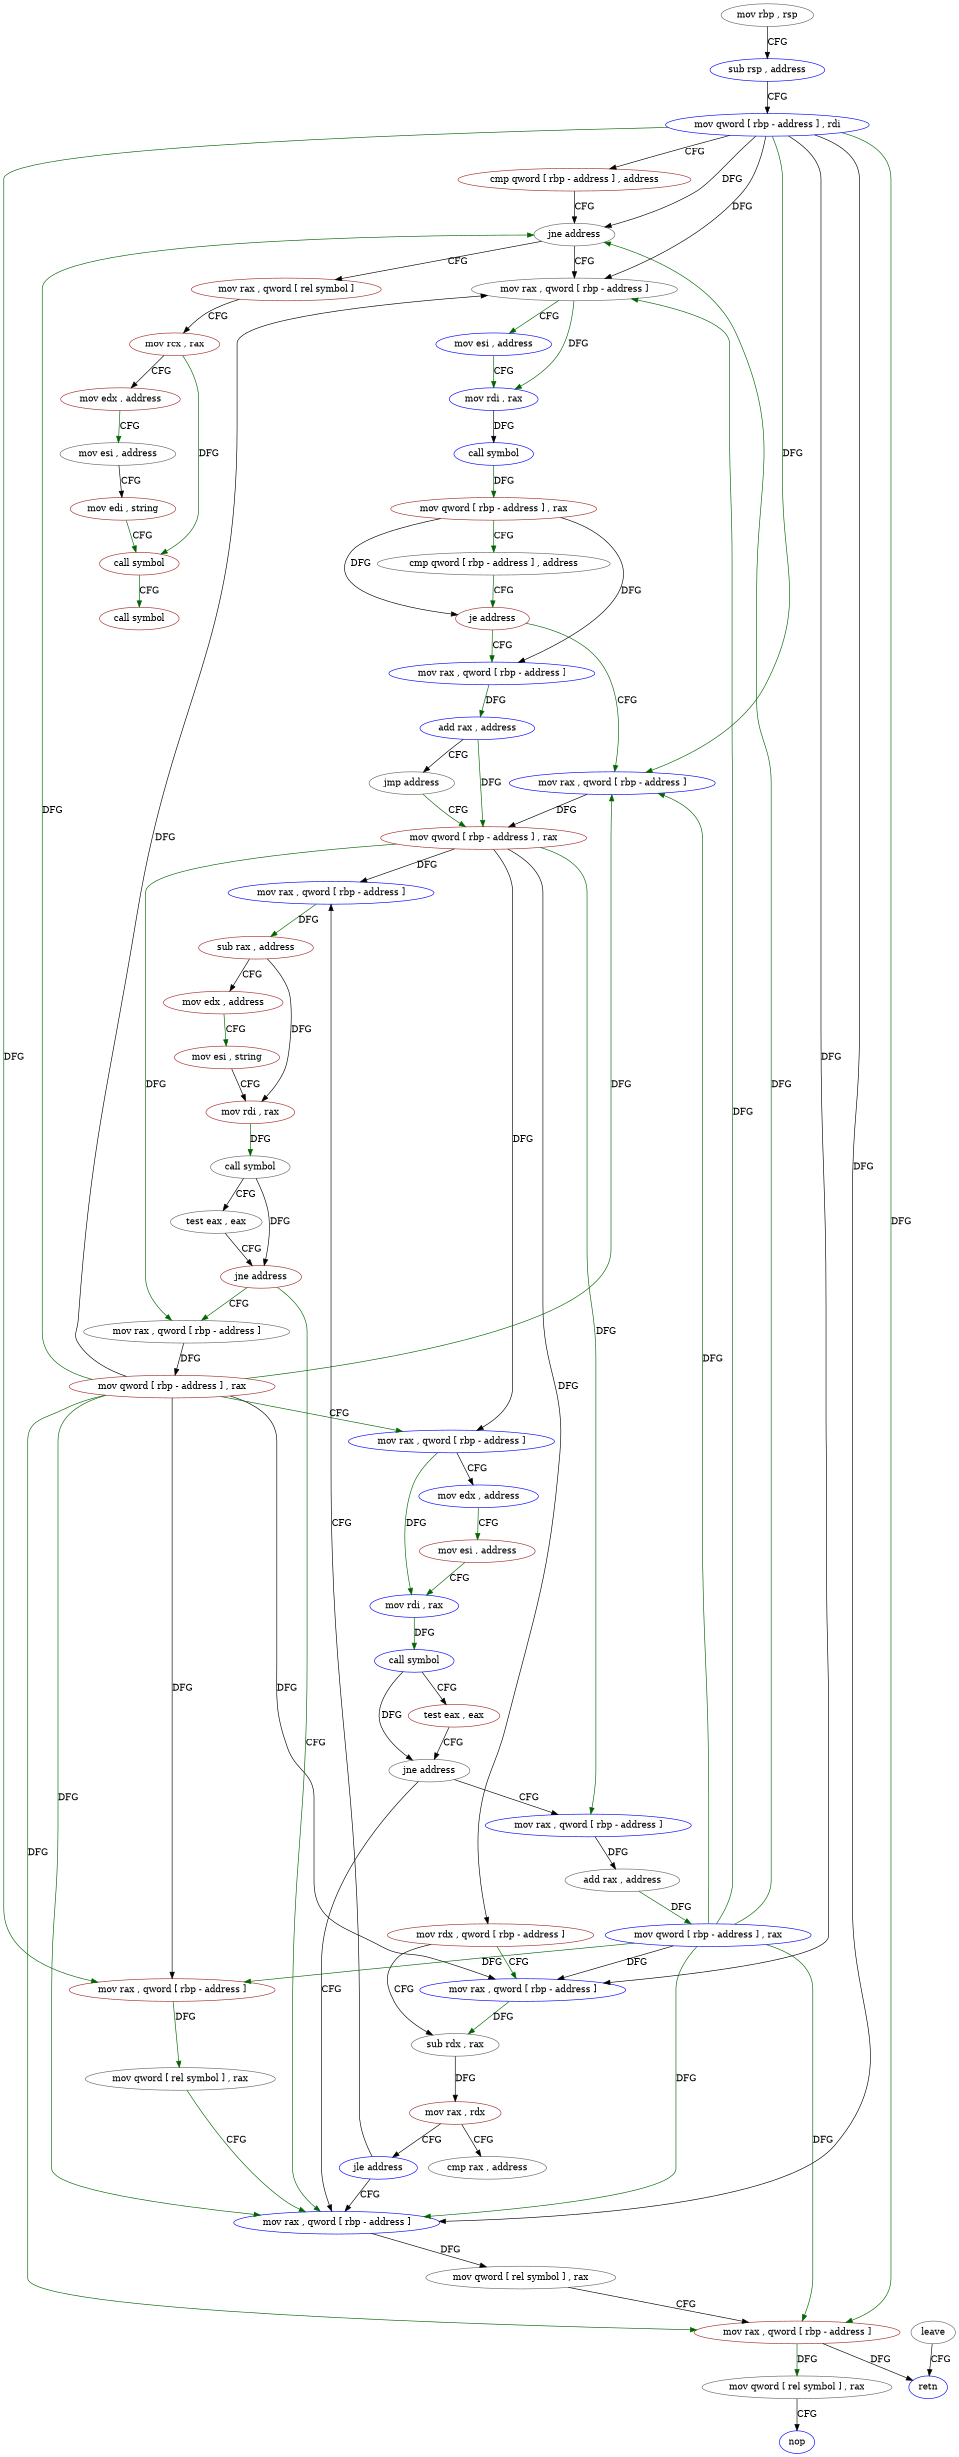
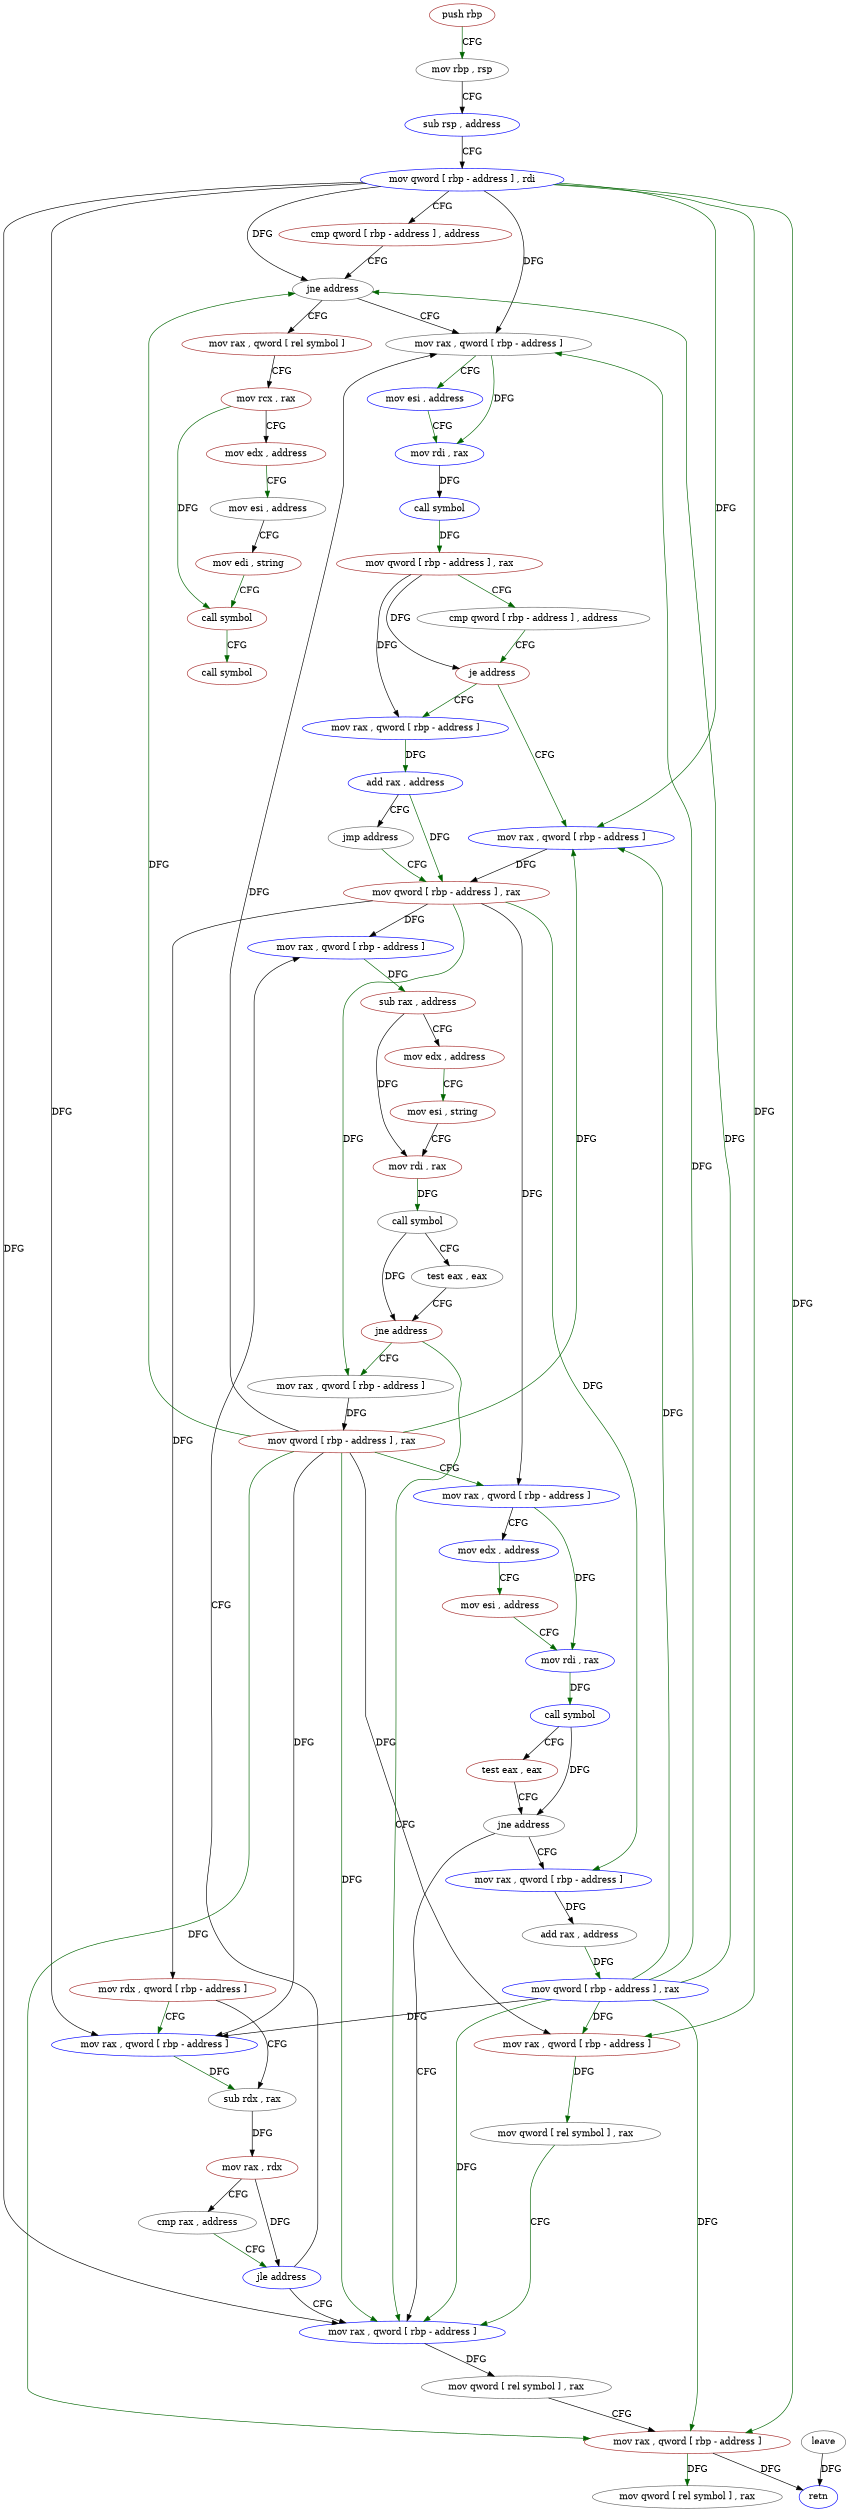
none -> (462, 15)
(432, 2140) -> (280, 2223)
none -> (237, 2249)
(941, 2360) -> (831, 2470)
(797, 2442) -> none
